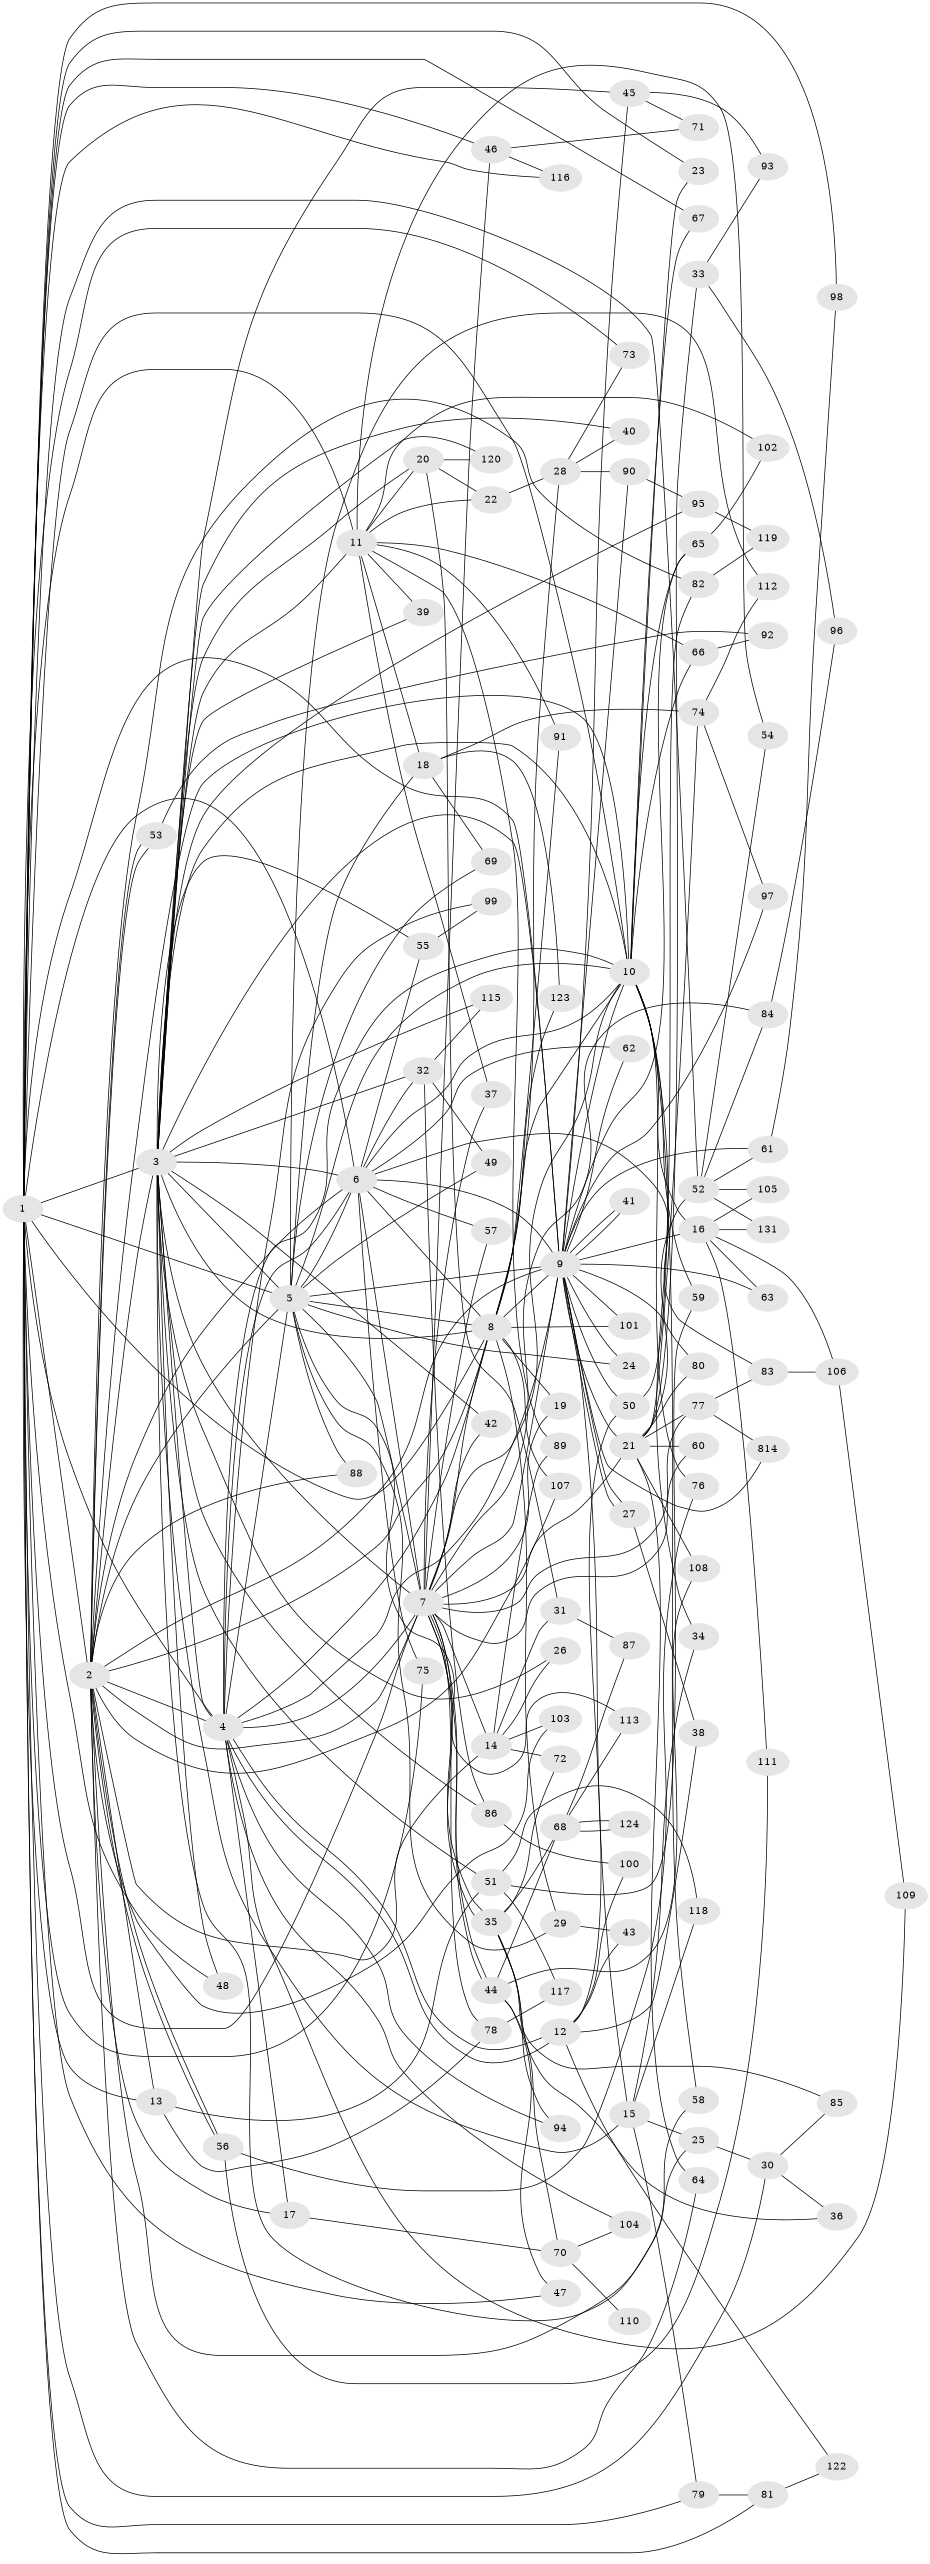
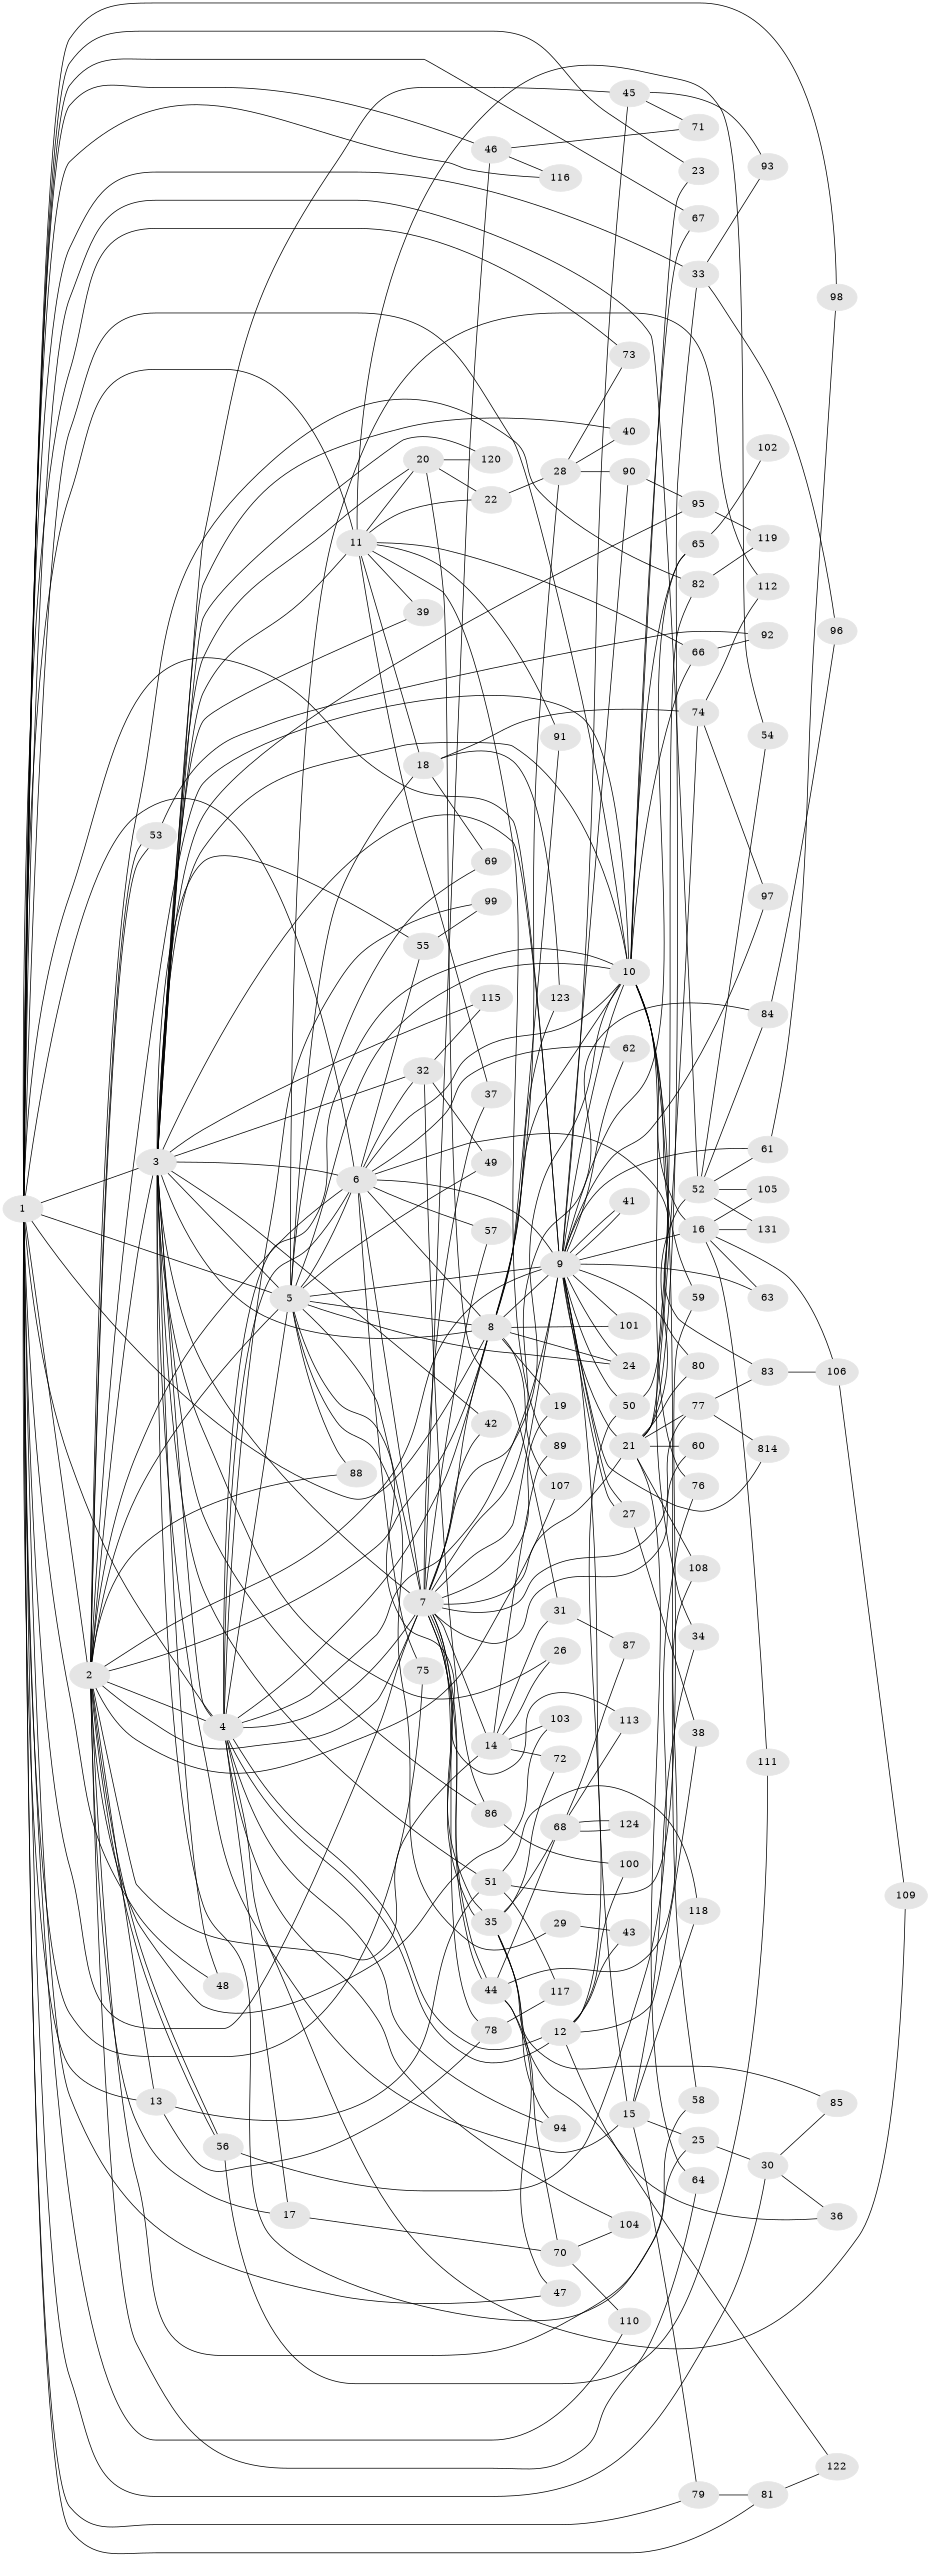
none -> (48, 388)
(526, 397) -> none
(526, 1640) -> (561, 1347)
none -> (58, 2098)
